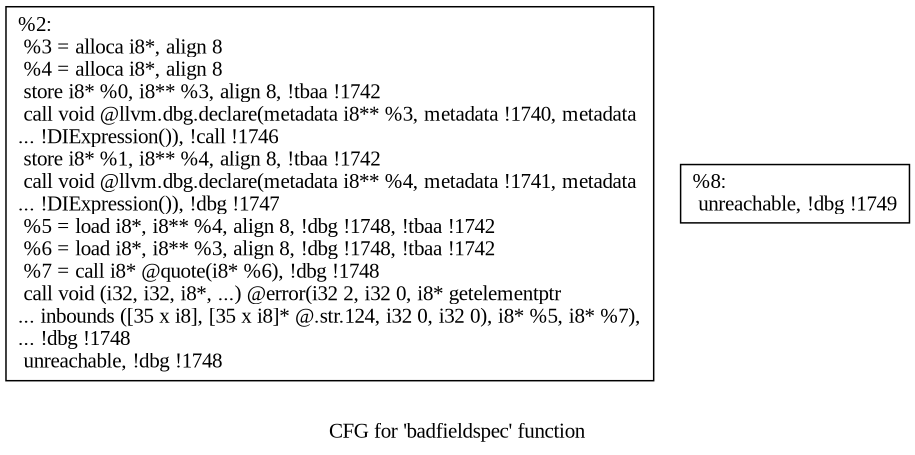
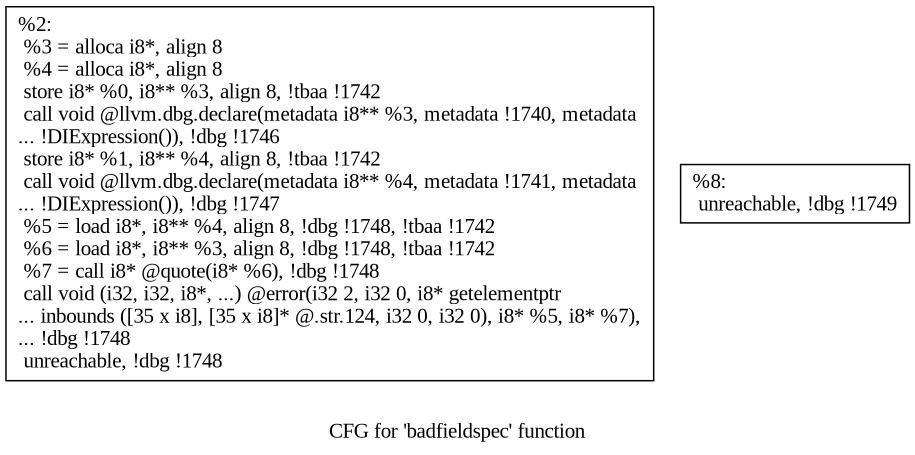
(149, 137) -> (149, 137)
